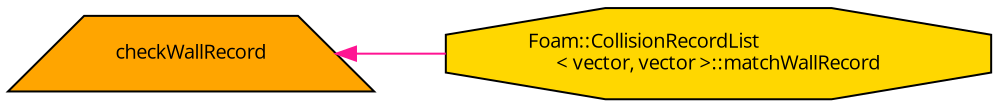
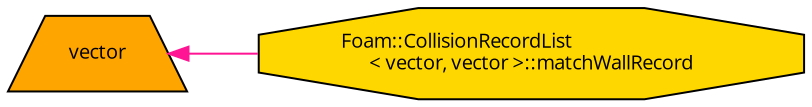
(191, 54) -> (98, 54)
